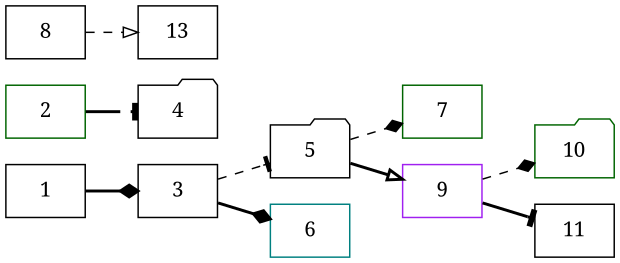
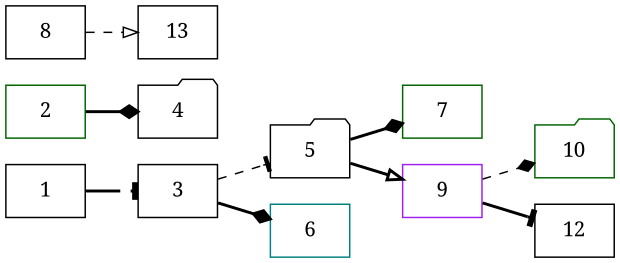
(103, 112) -> (103, 112)
(368, 134) -> (368, 134)
(103, 191) -> (103, 191)
(575, 231) -> (575, 231)
